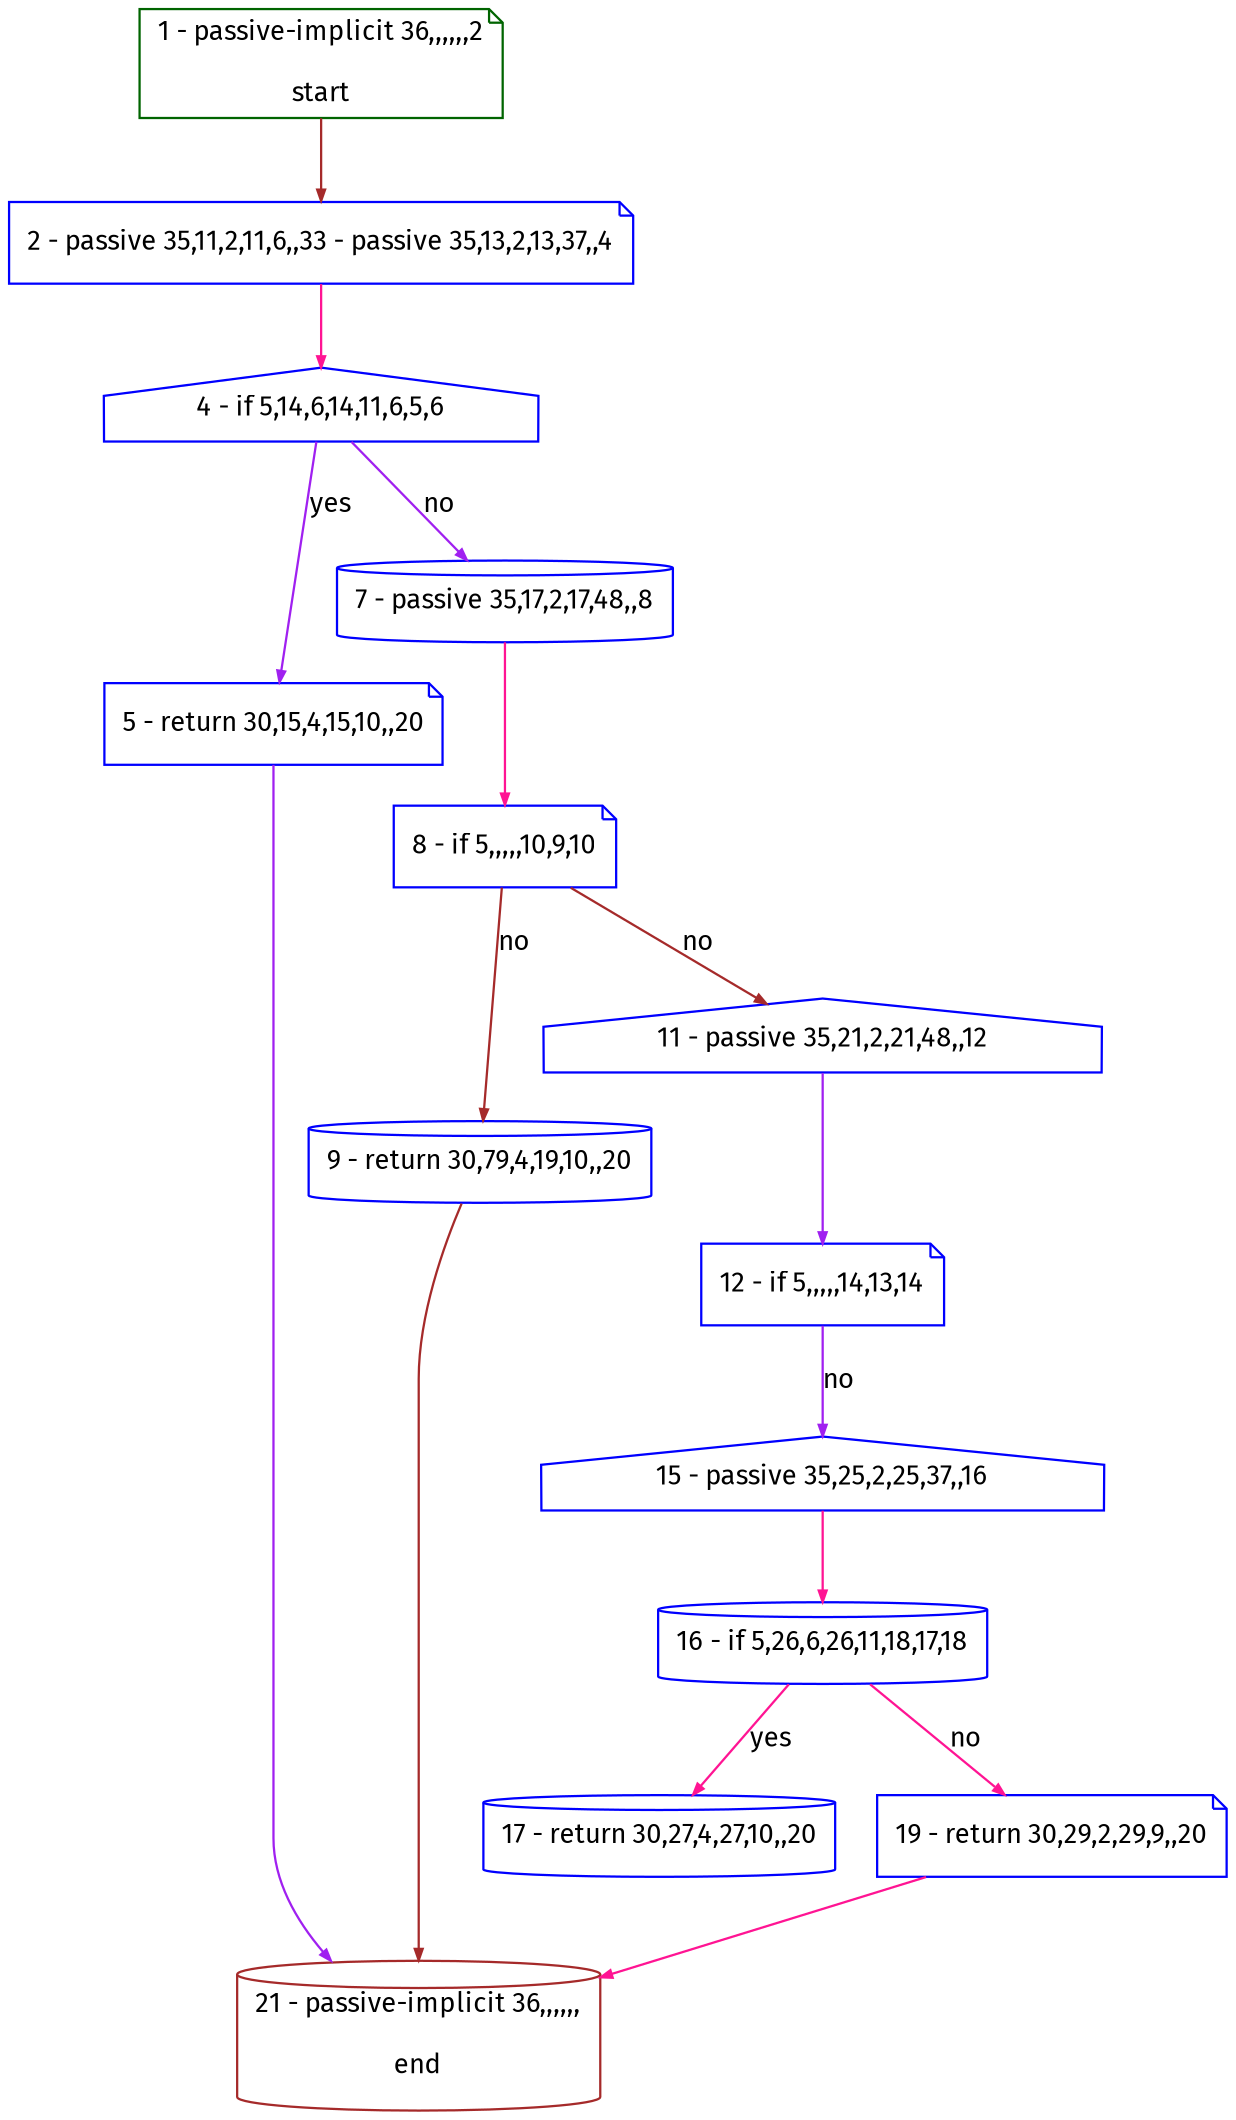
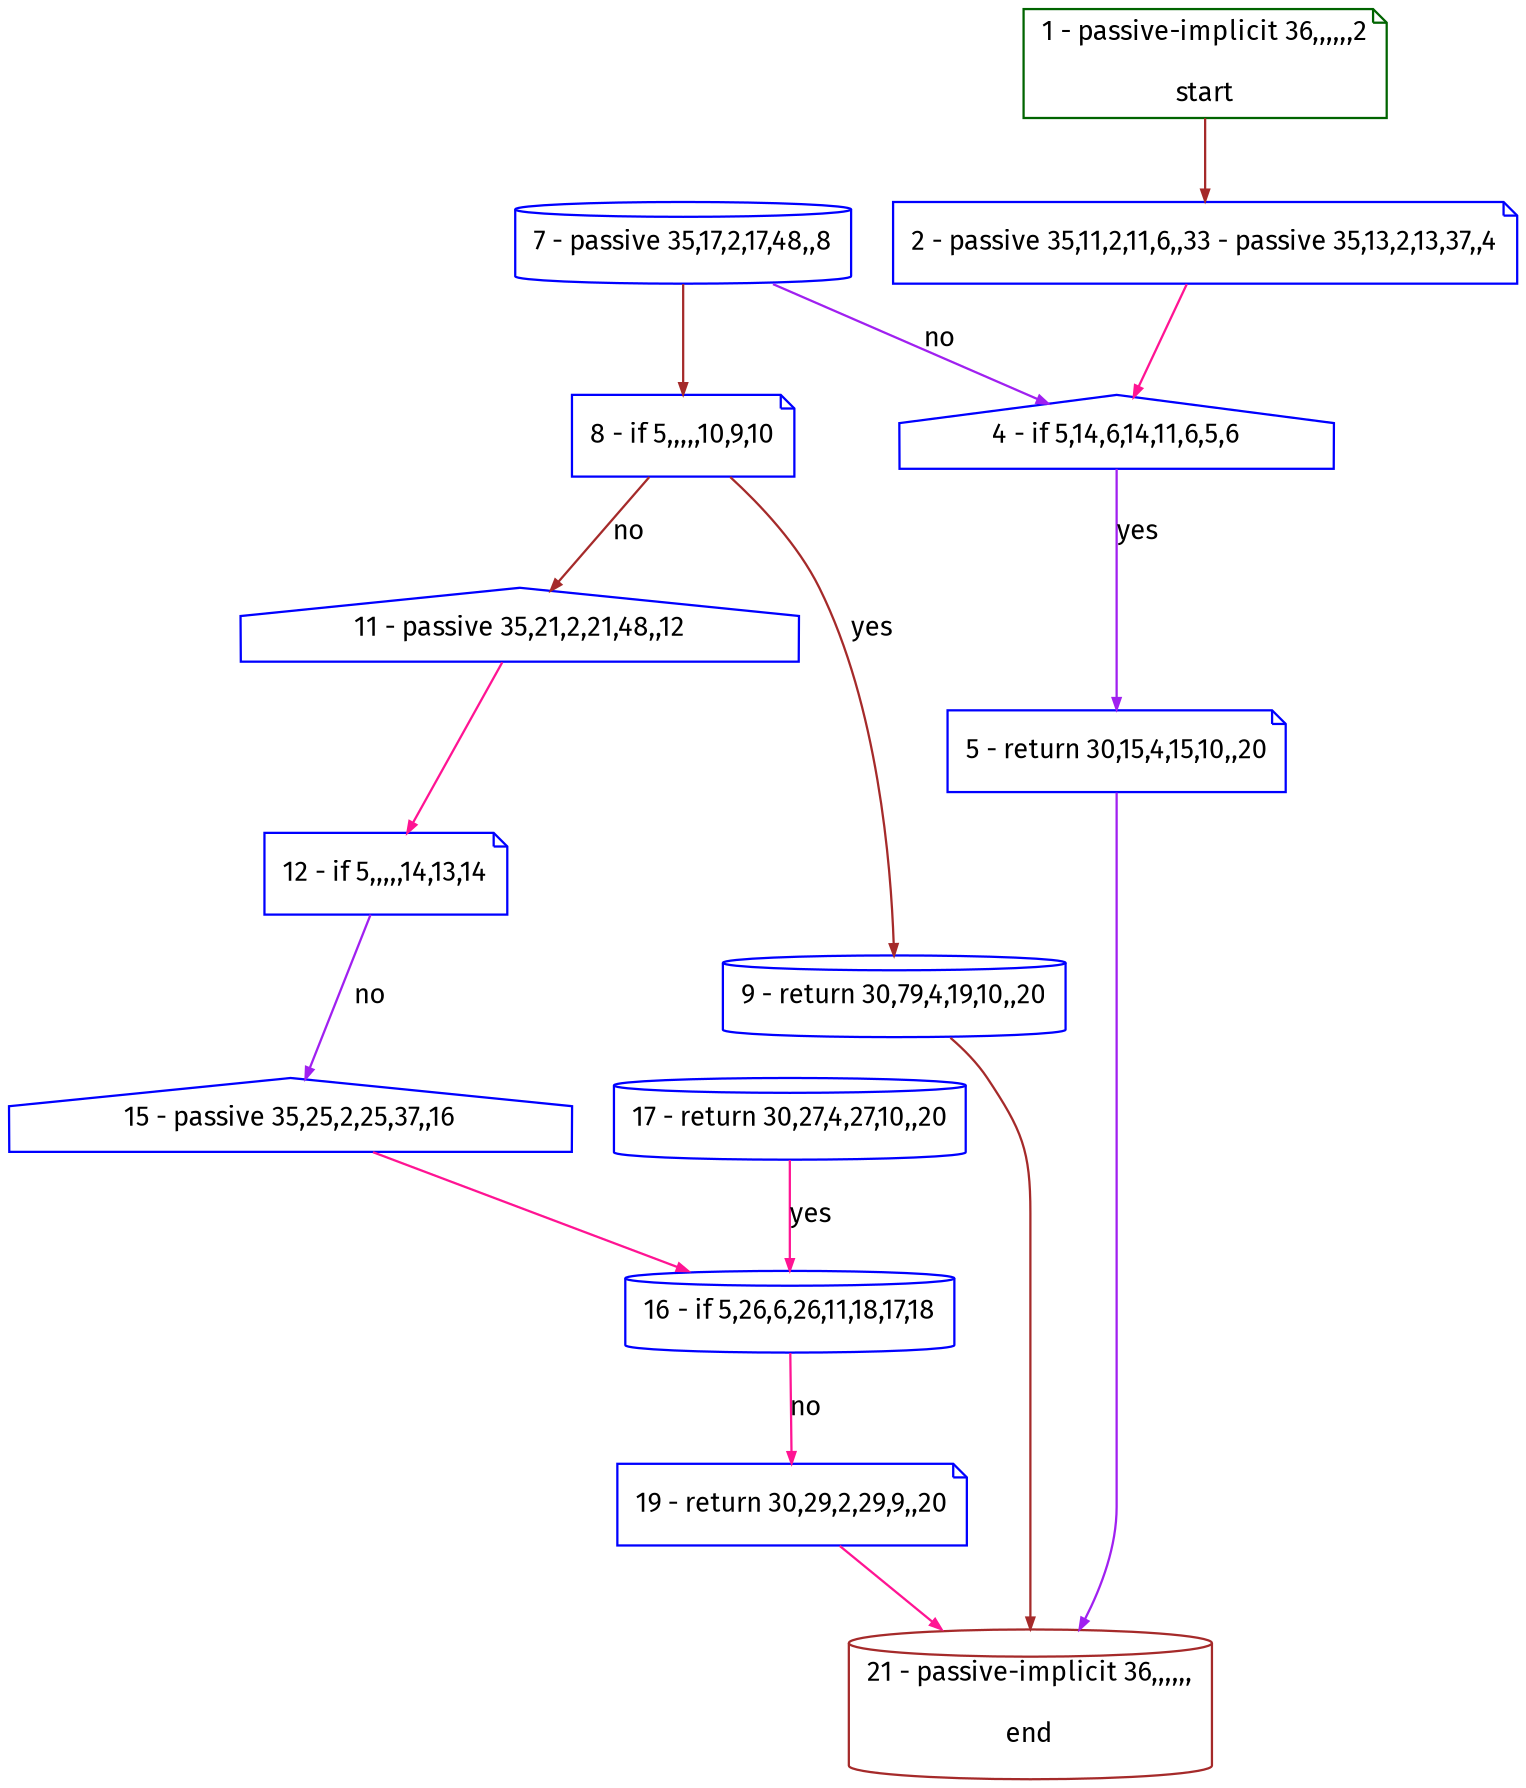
(405, 497) -> (905, 342)
(505, 718) -> (683, 333)
(514, 943) -> (873, 629)
(823, 1153) -> (458, 742)
(745, 1735) -> (790, 1209)
